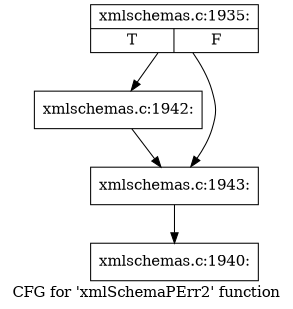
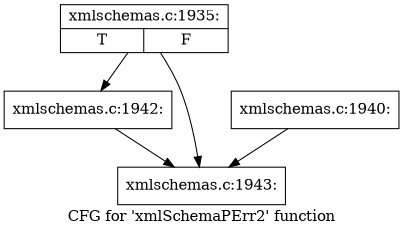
(174, 219) -> (263, 145)
